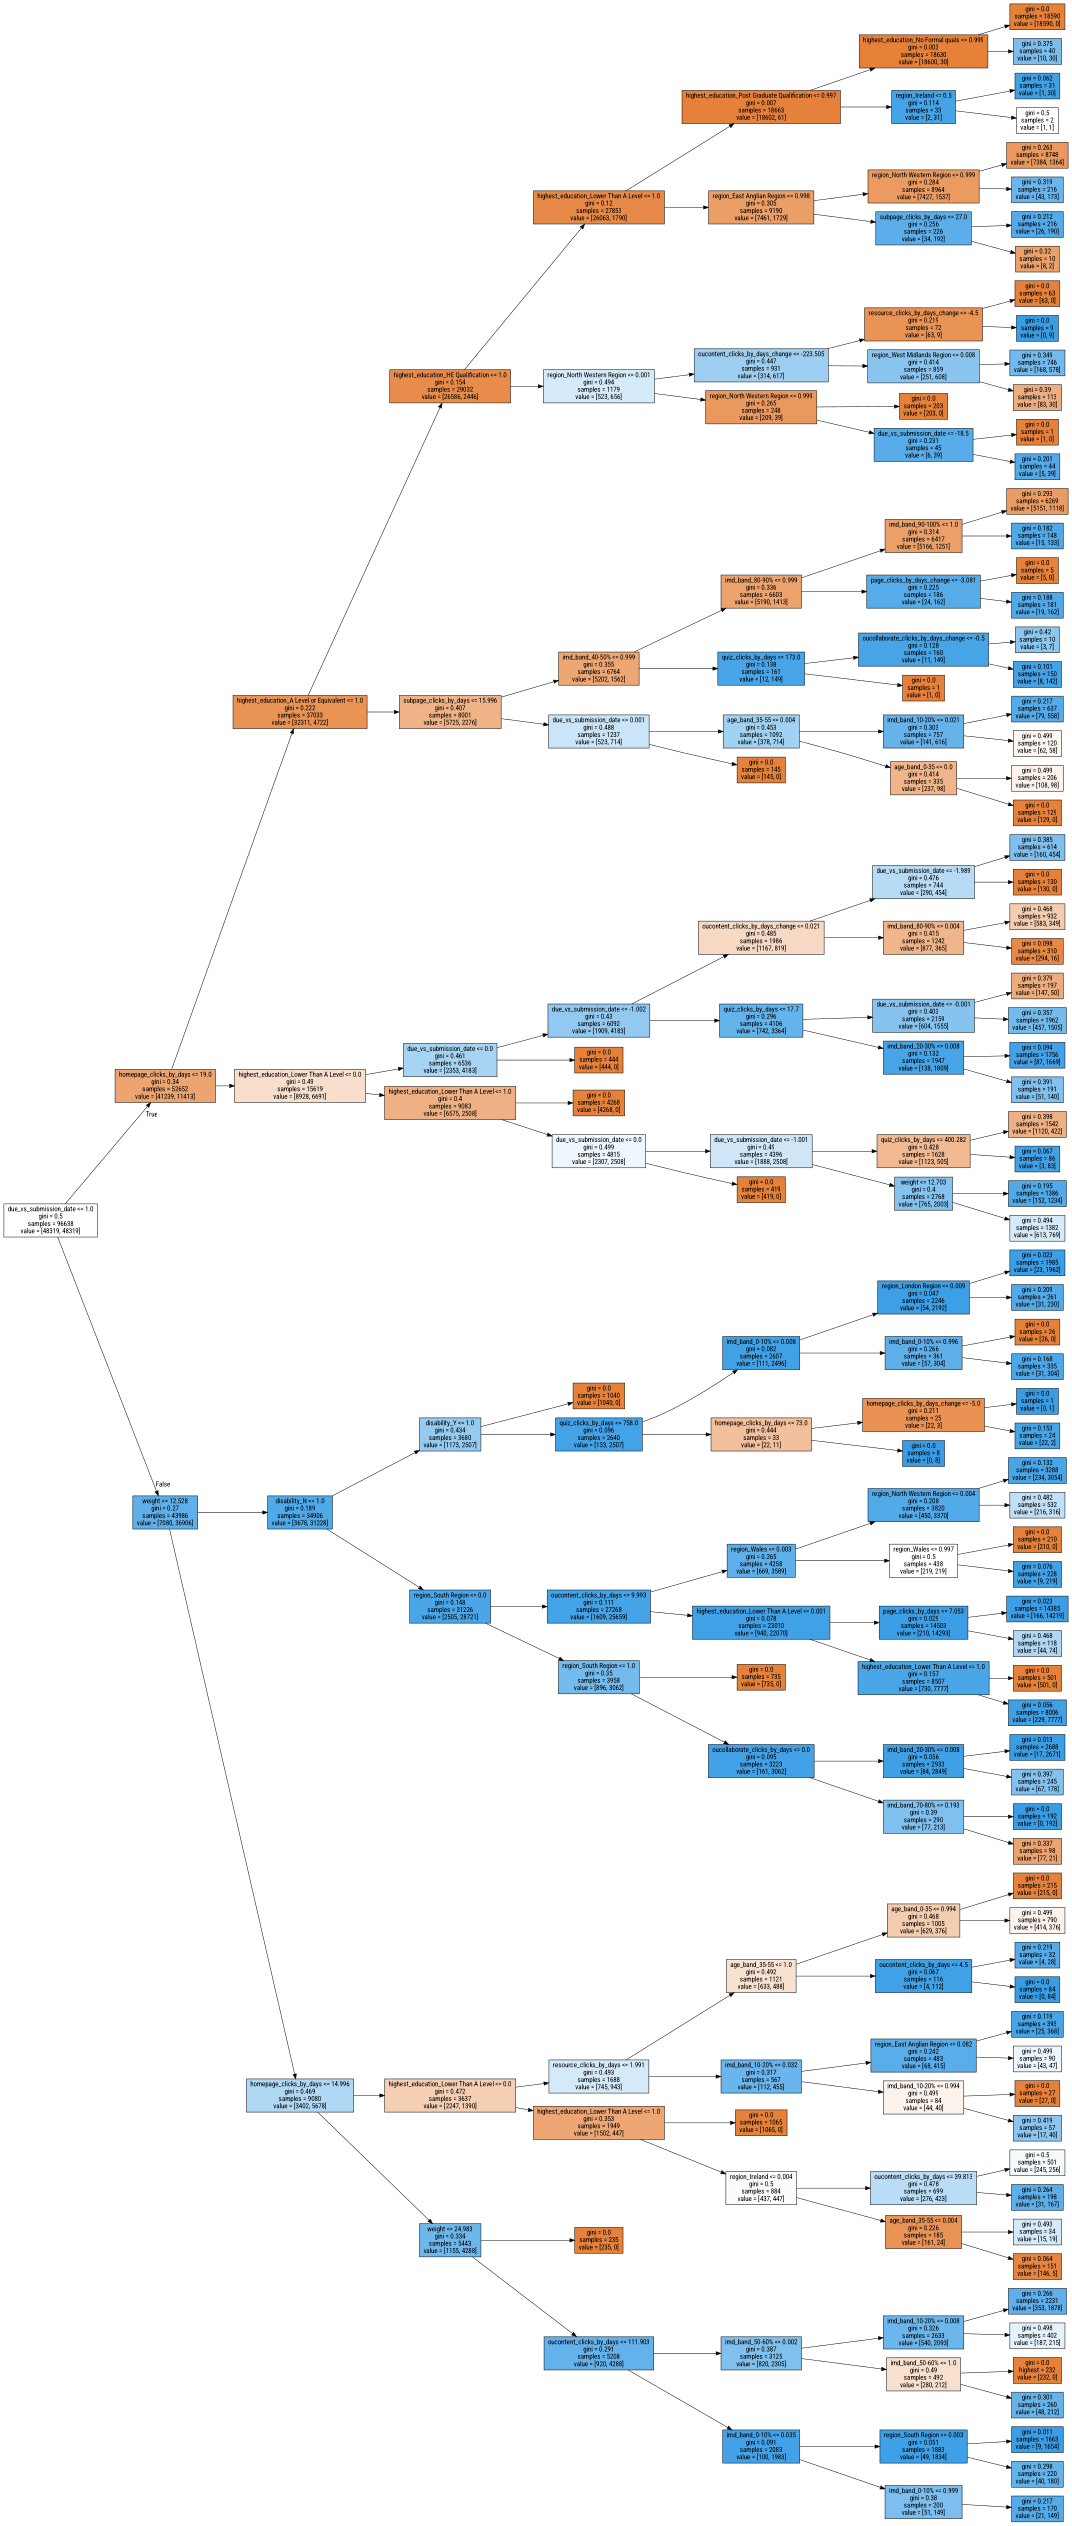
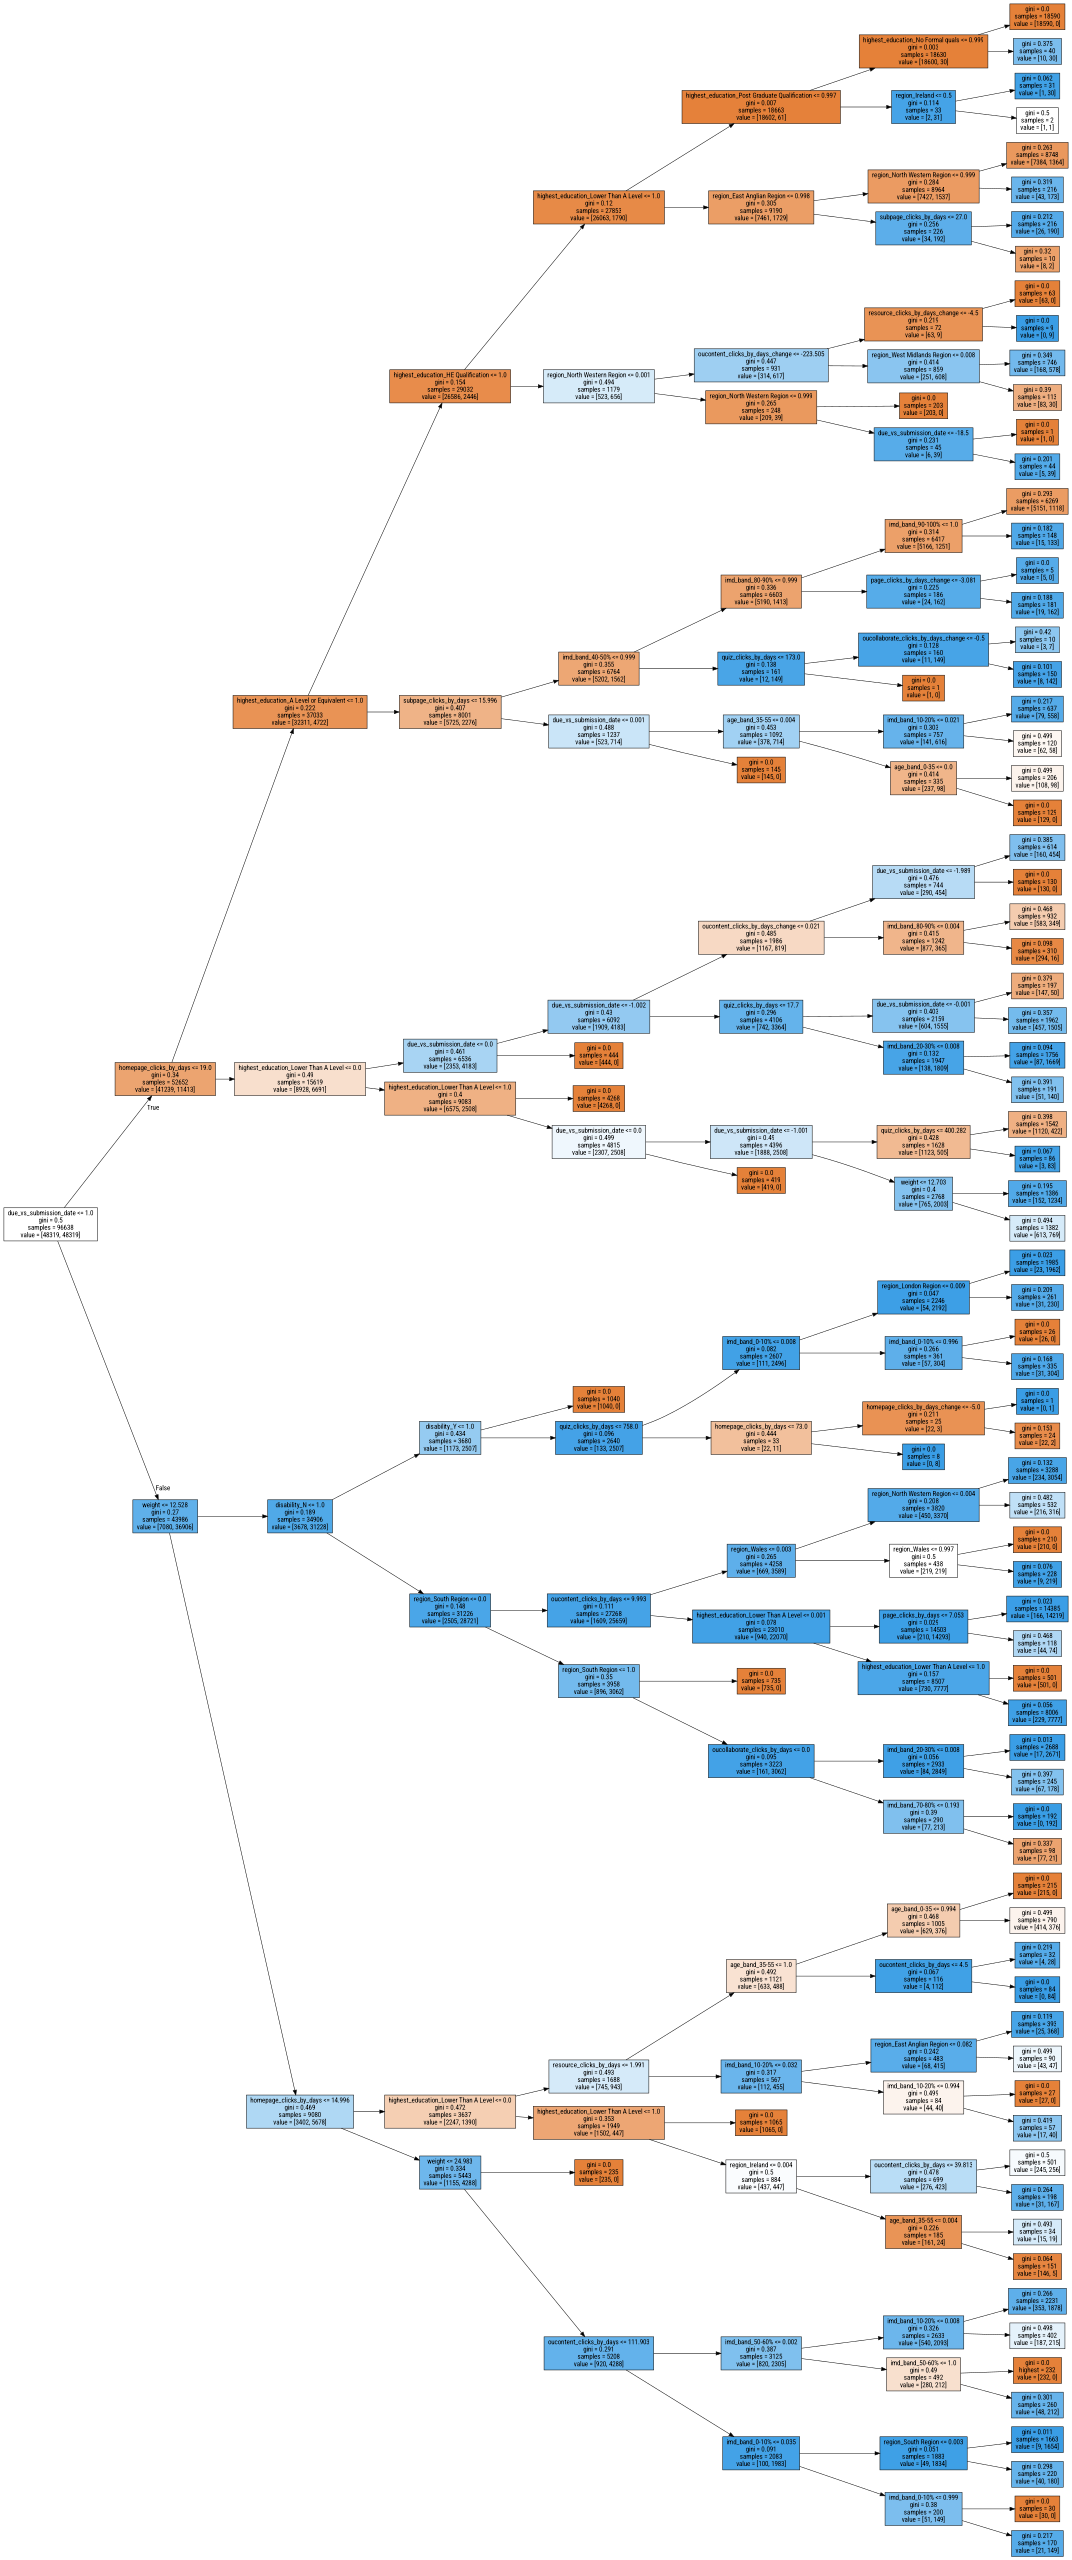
(1037, 571) -> (1037, 571)
(1037, 1436) -> (1037, 1436)
none -> (1037, 2509)
